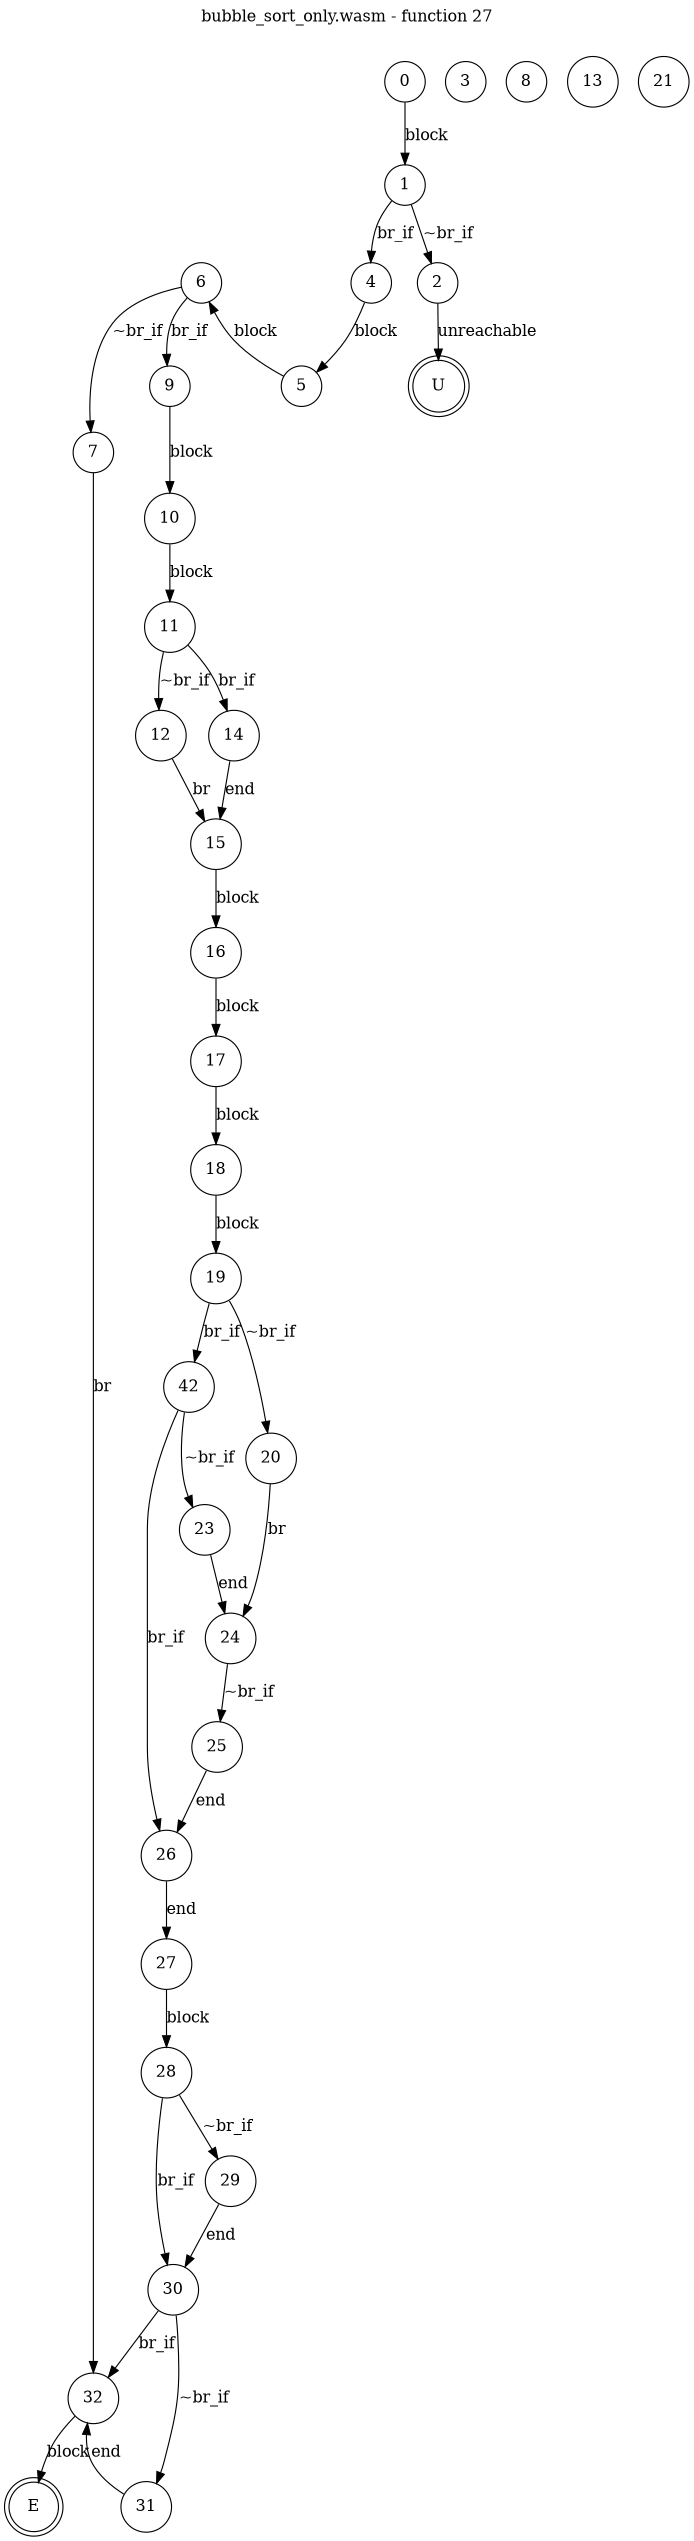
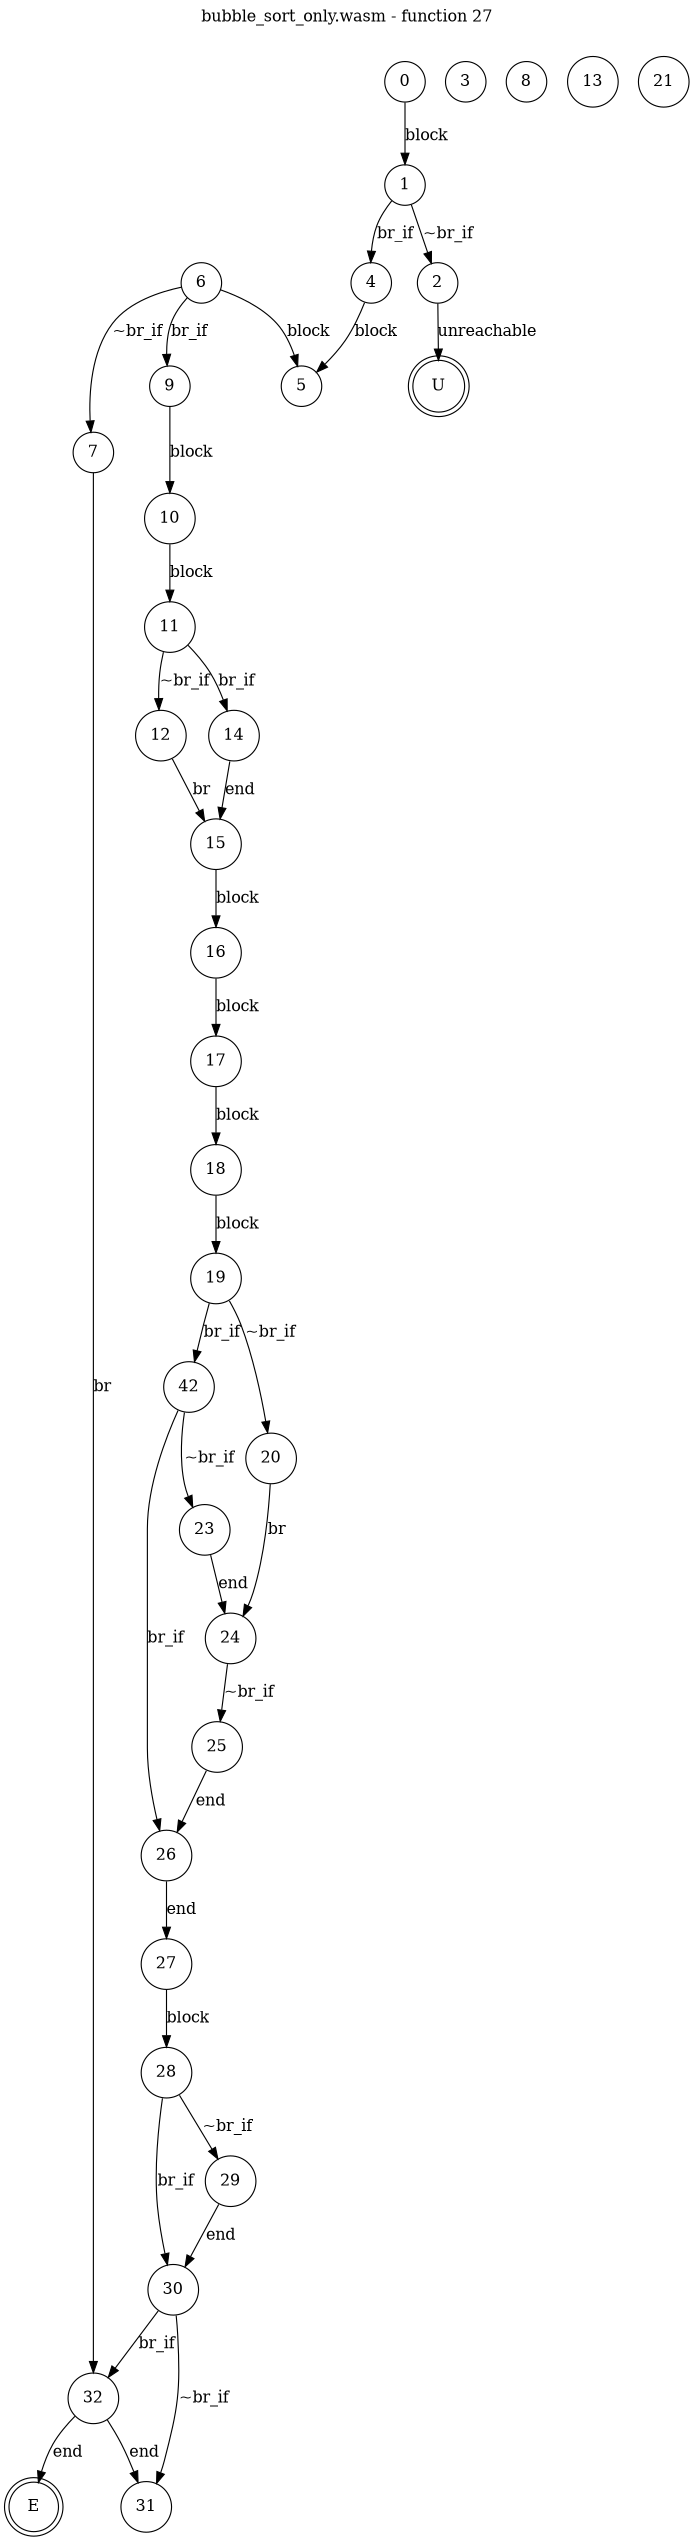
(244, 350) -> (266, 313)
(68, 2453) -> (68, 2453)
(96, 2470) -> (122, 2445)
